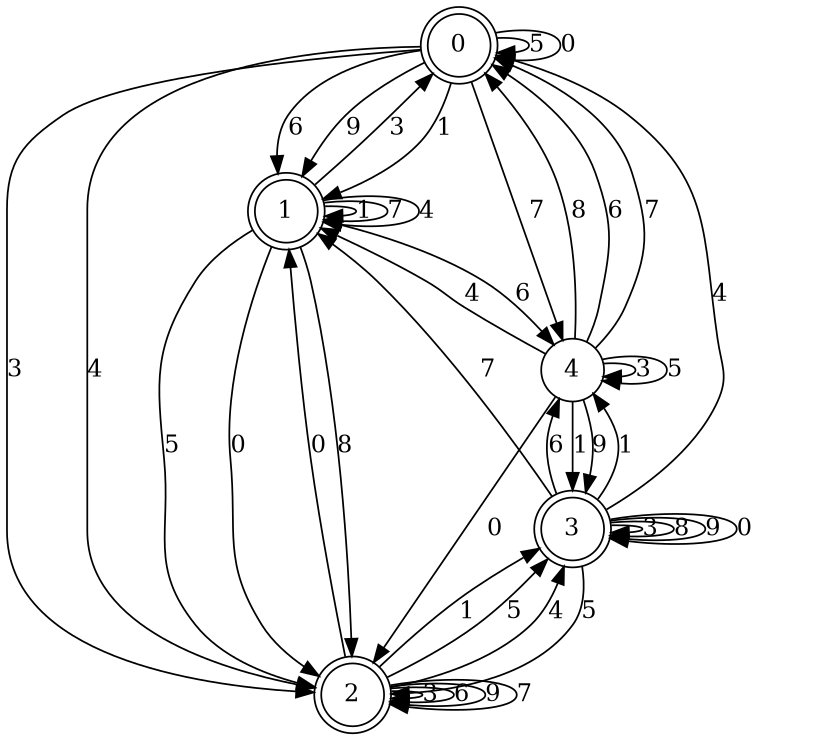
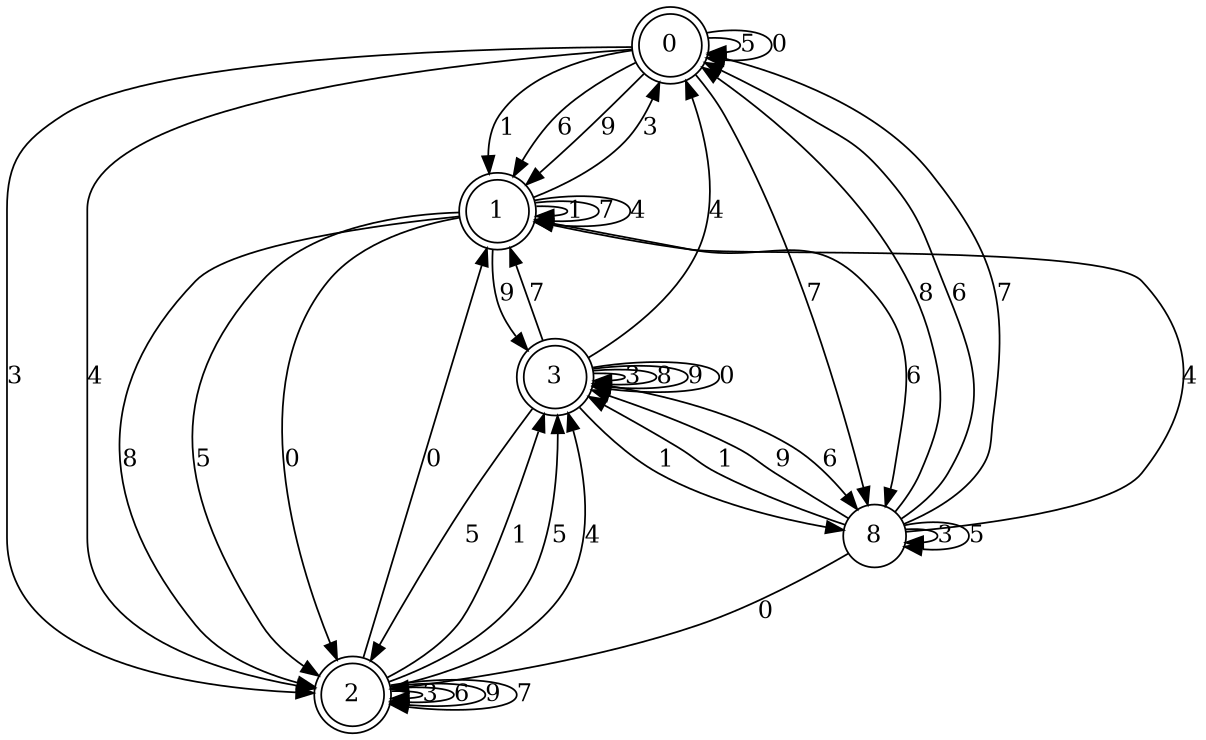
none -> (496, 295)
(573, 370) -> (875, 536)
